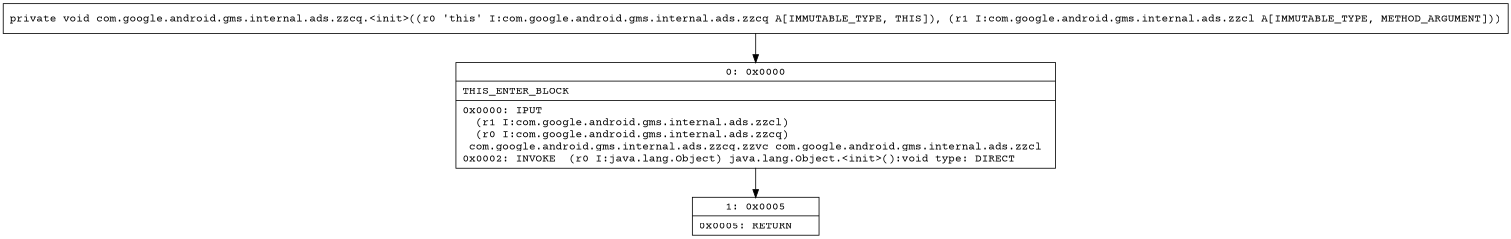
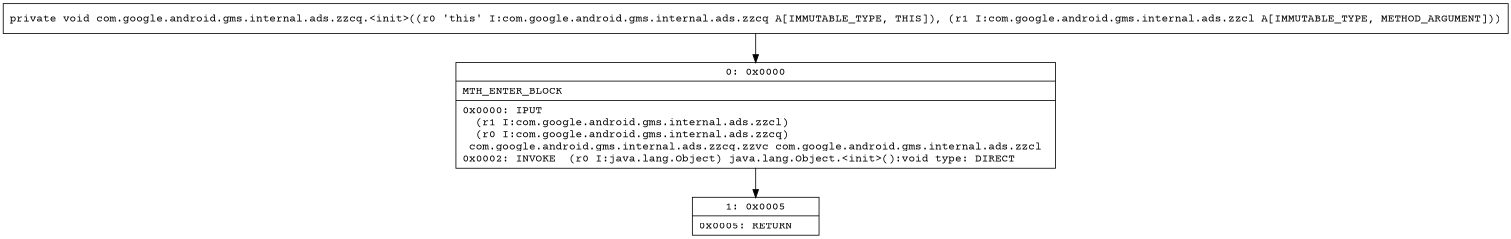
(516, 90) -> (512, 90)
